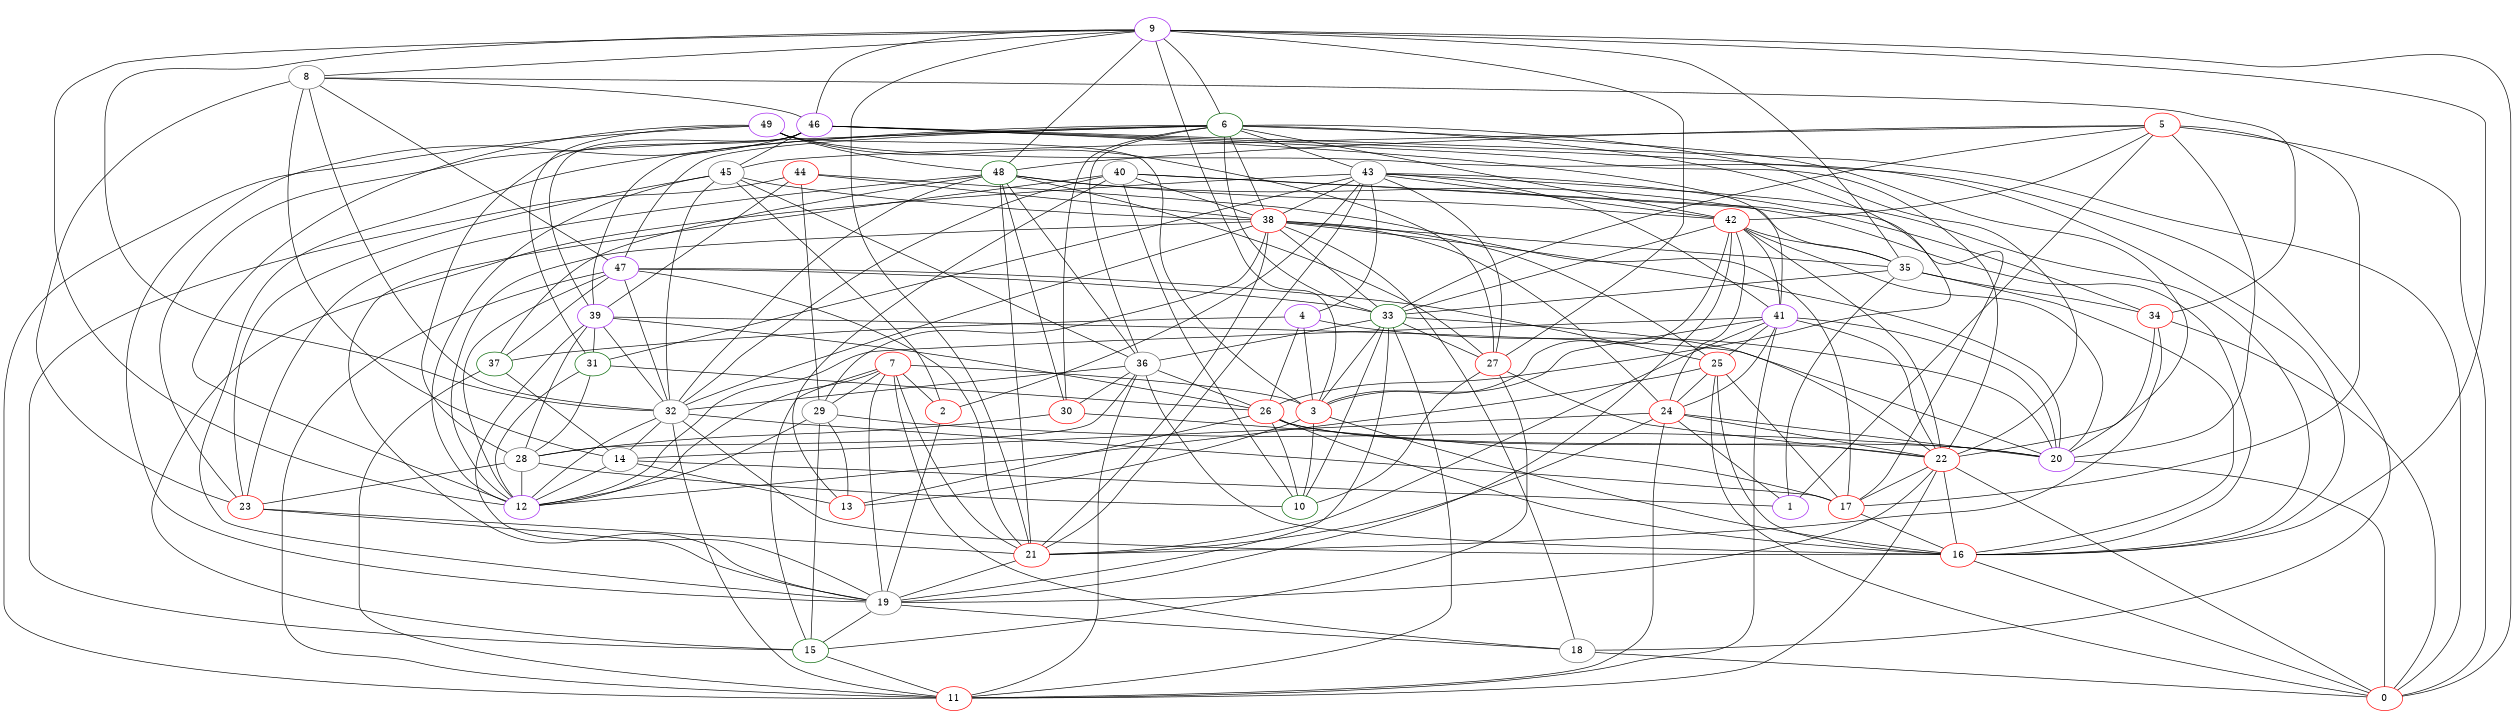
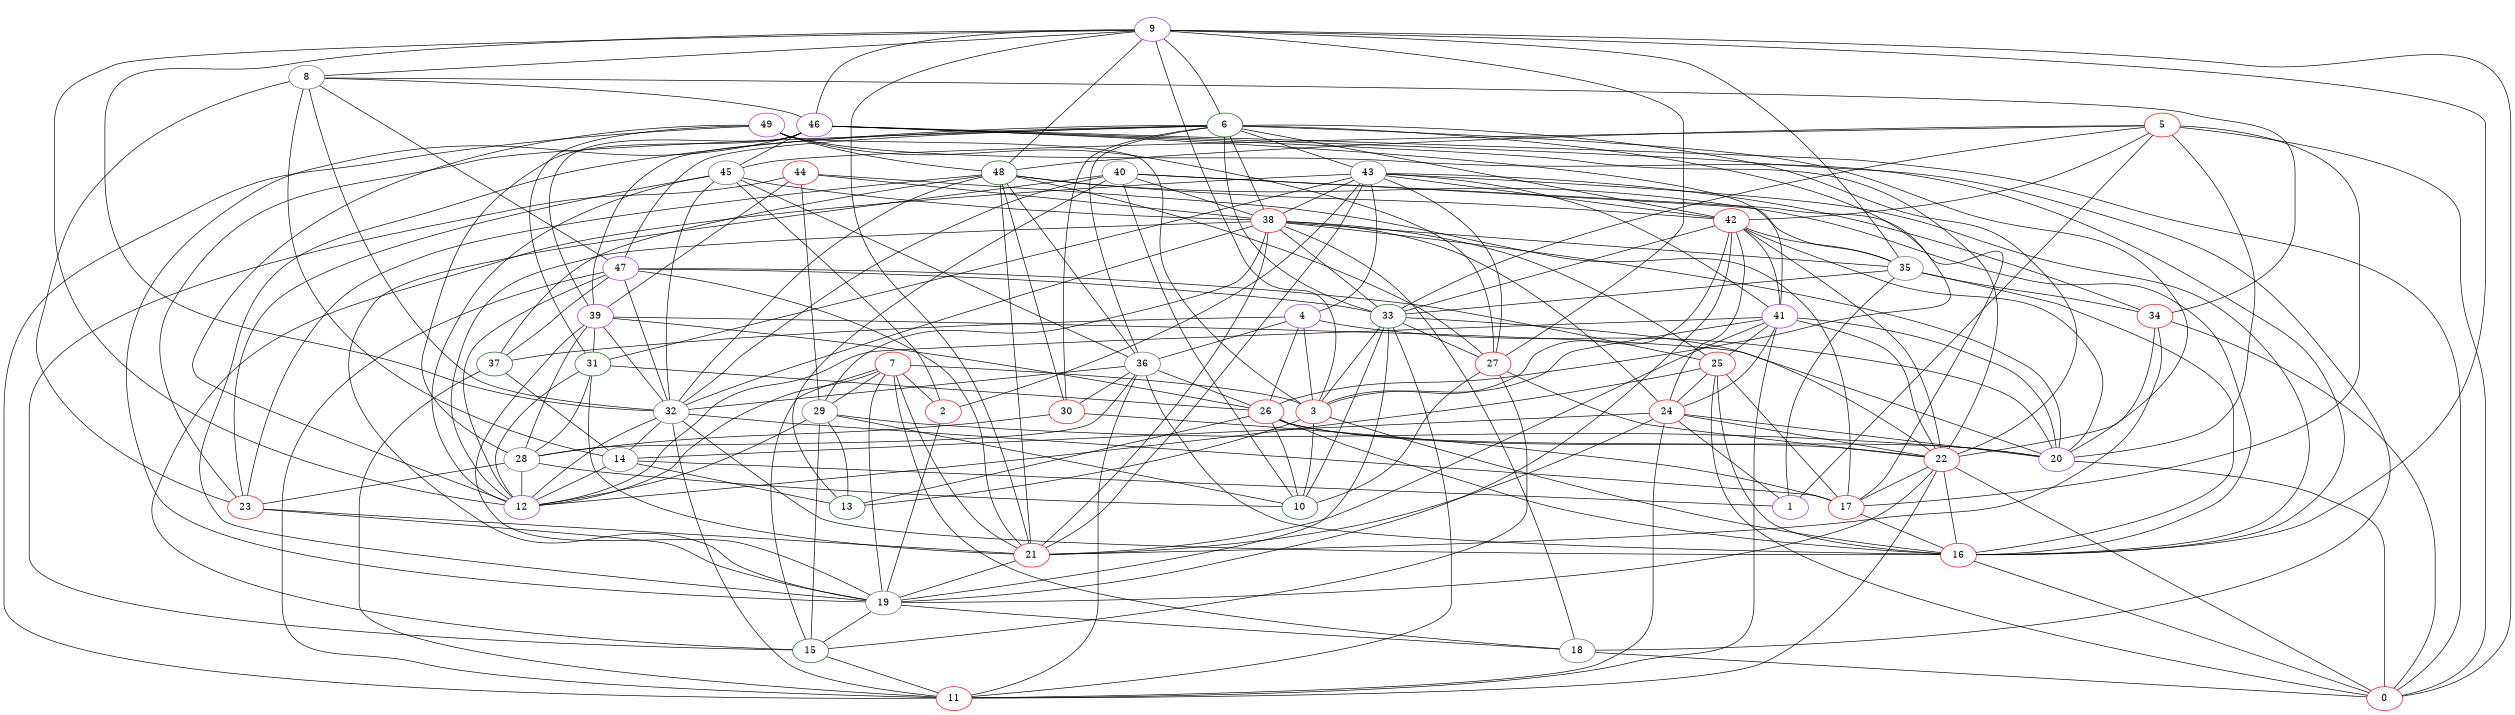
(1265, 340) -> (1213, 343)
none -> (1071, 462)
(847, 507) -> (847, 507)
none -> (751, 529)
